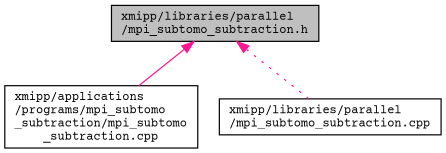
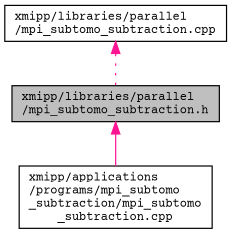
(278, 74) -> (116, 70)
